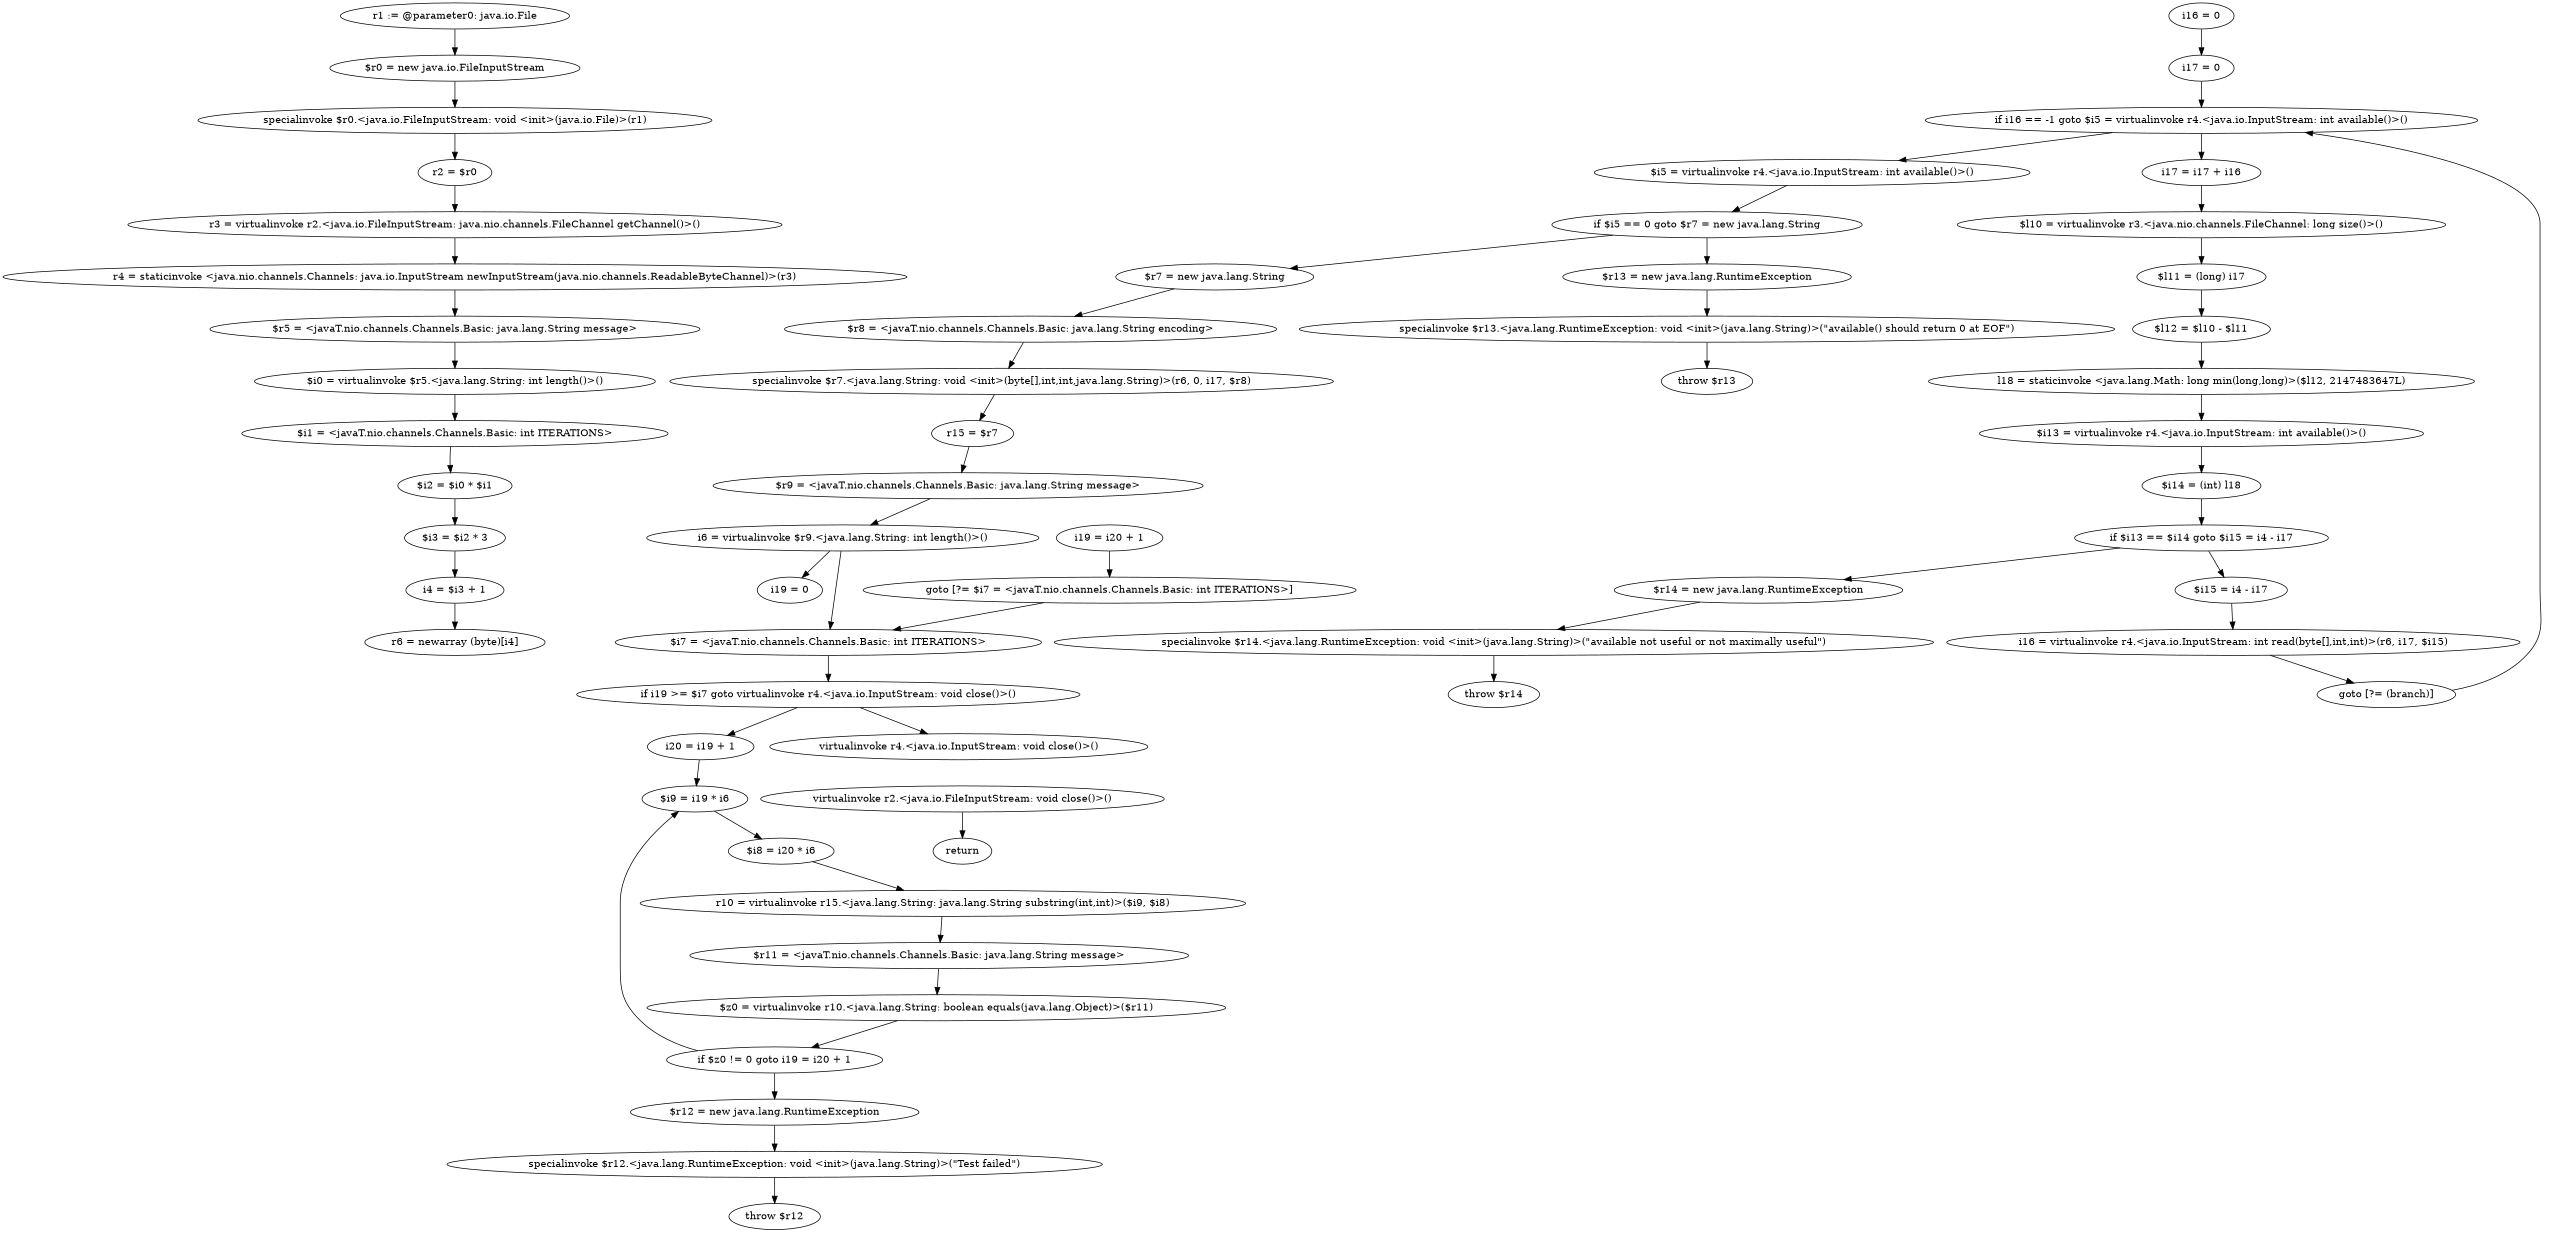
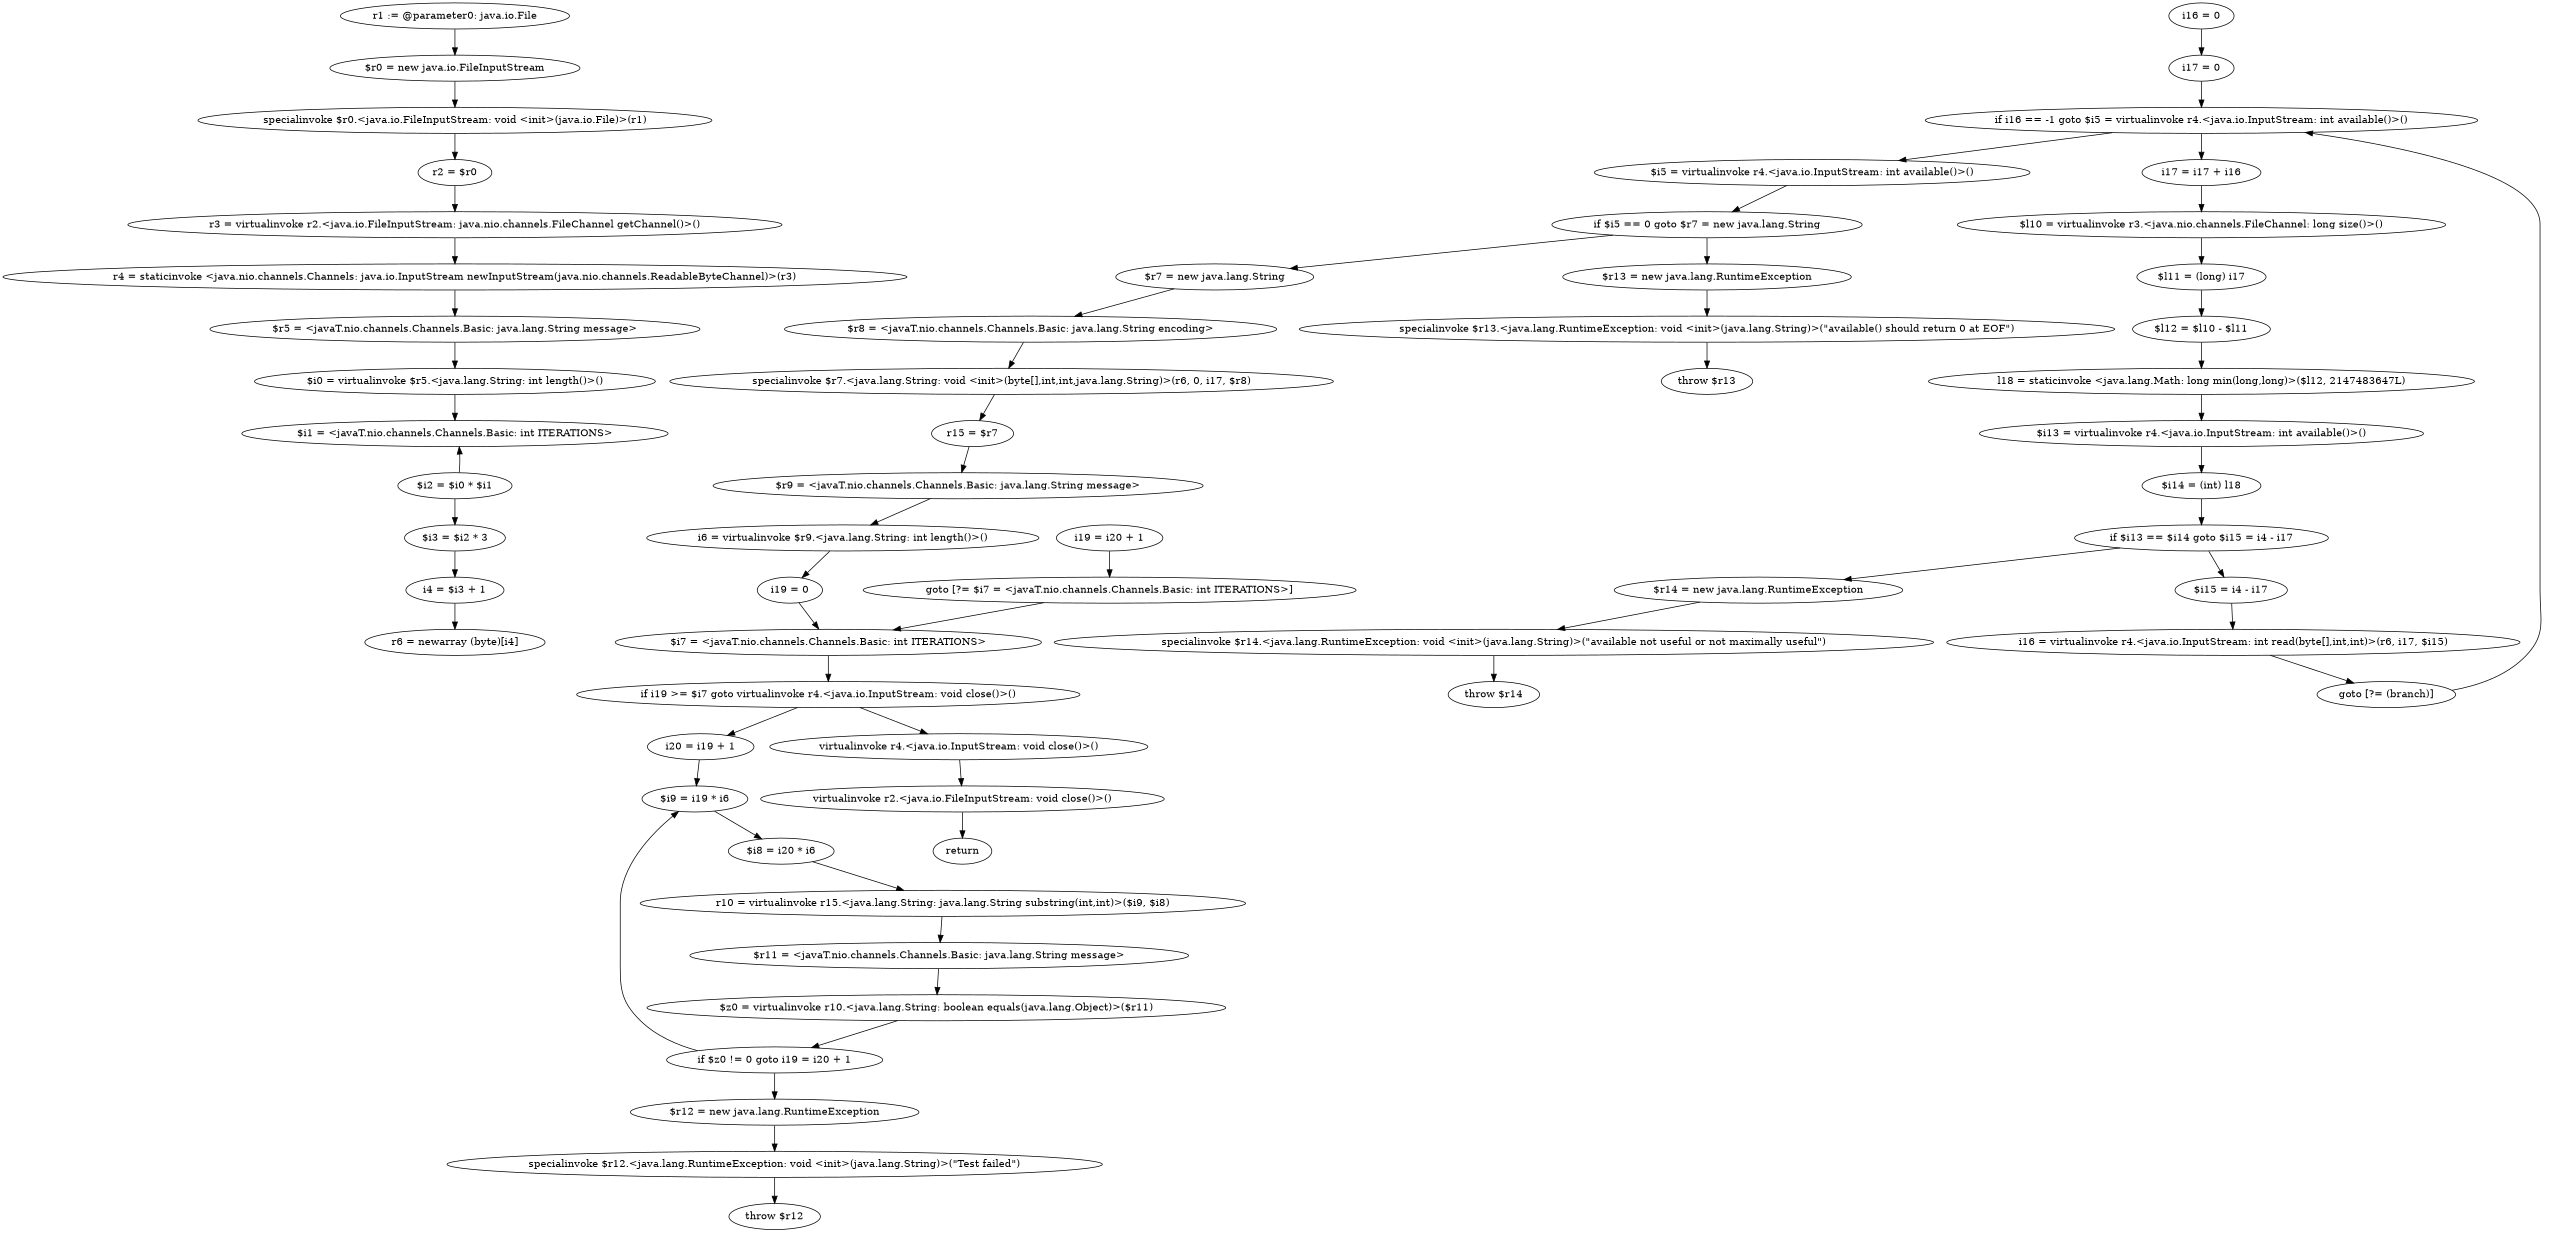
(450, 456) -> (460, 463)
(836, 586) -> (807, 613)
none -> (960, 769)
